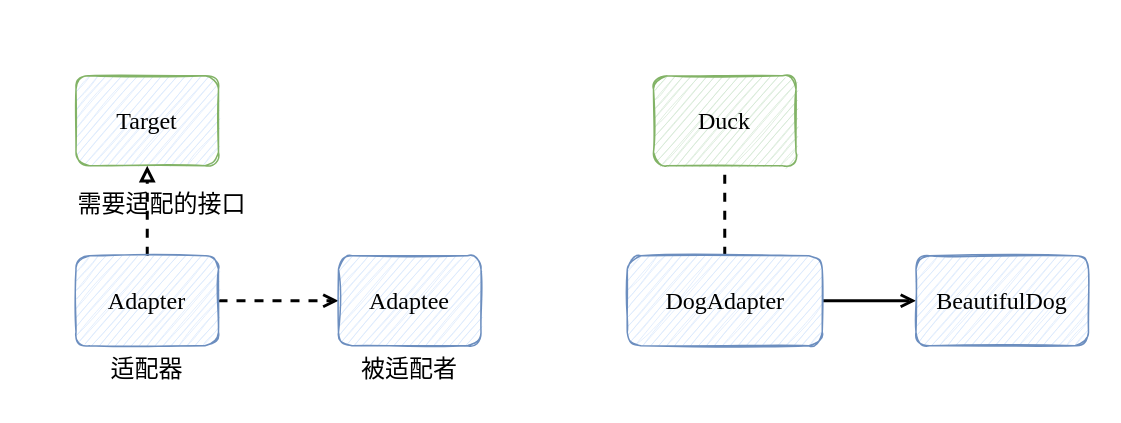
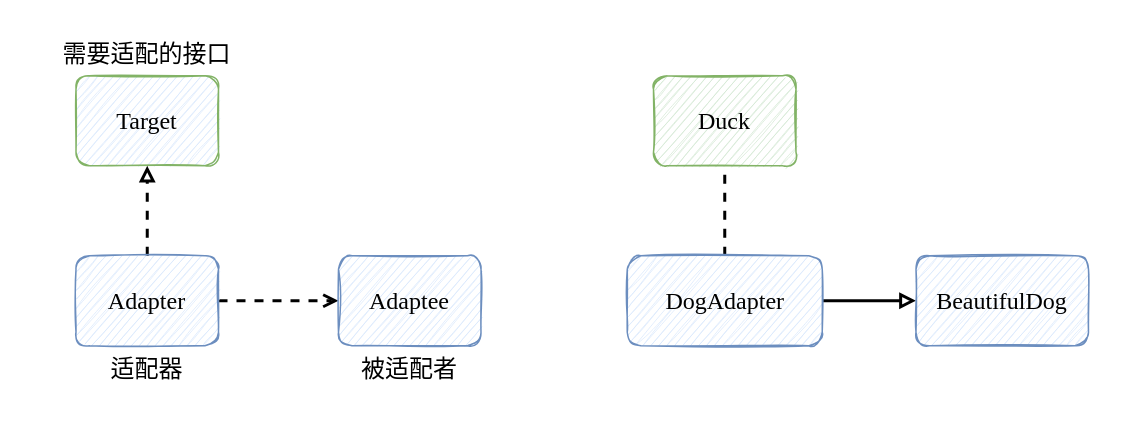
(162, 203) -> (147, 53)
(903, 301) -> (898, 301)
